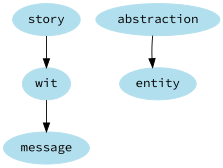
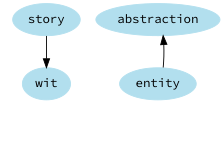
(152, 47) -> (164, 56)
(46, 148) -> none
